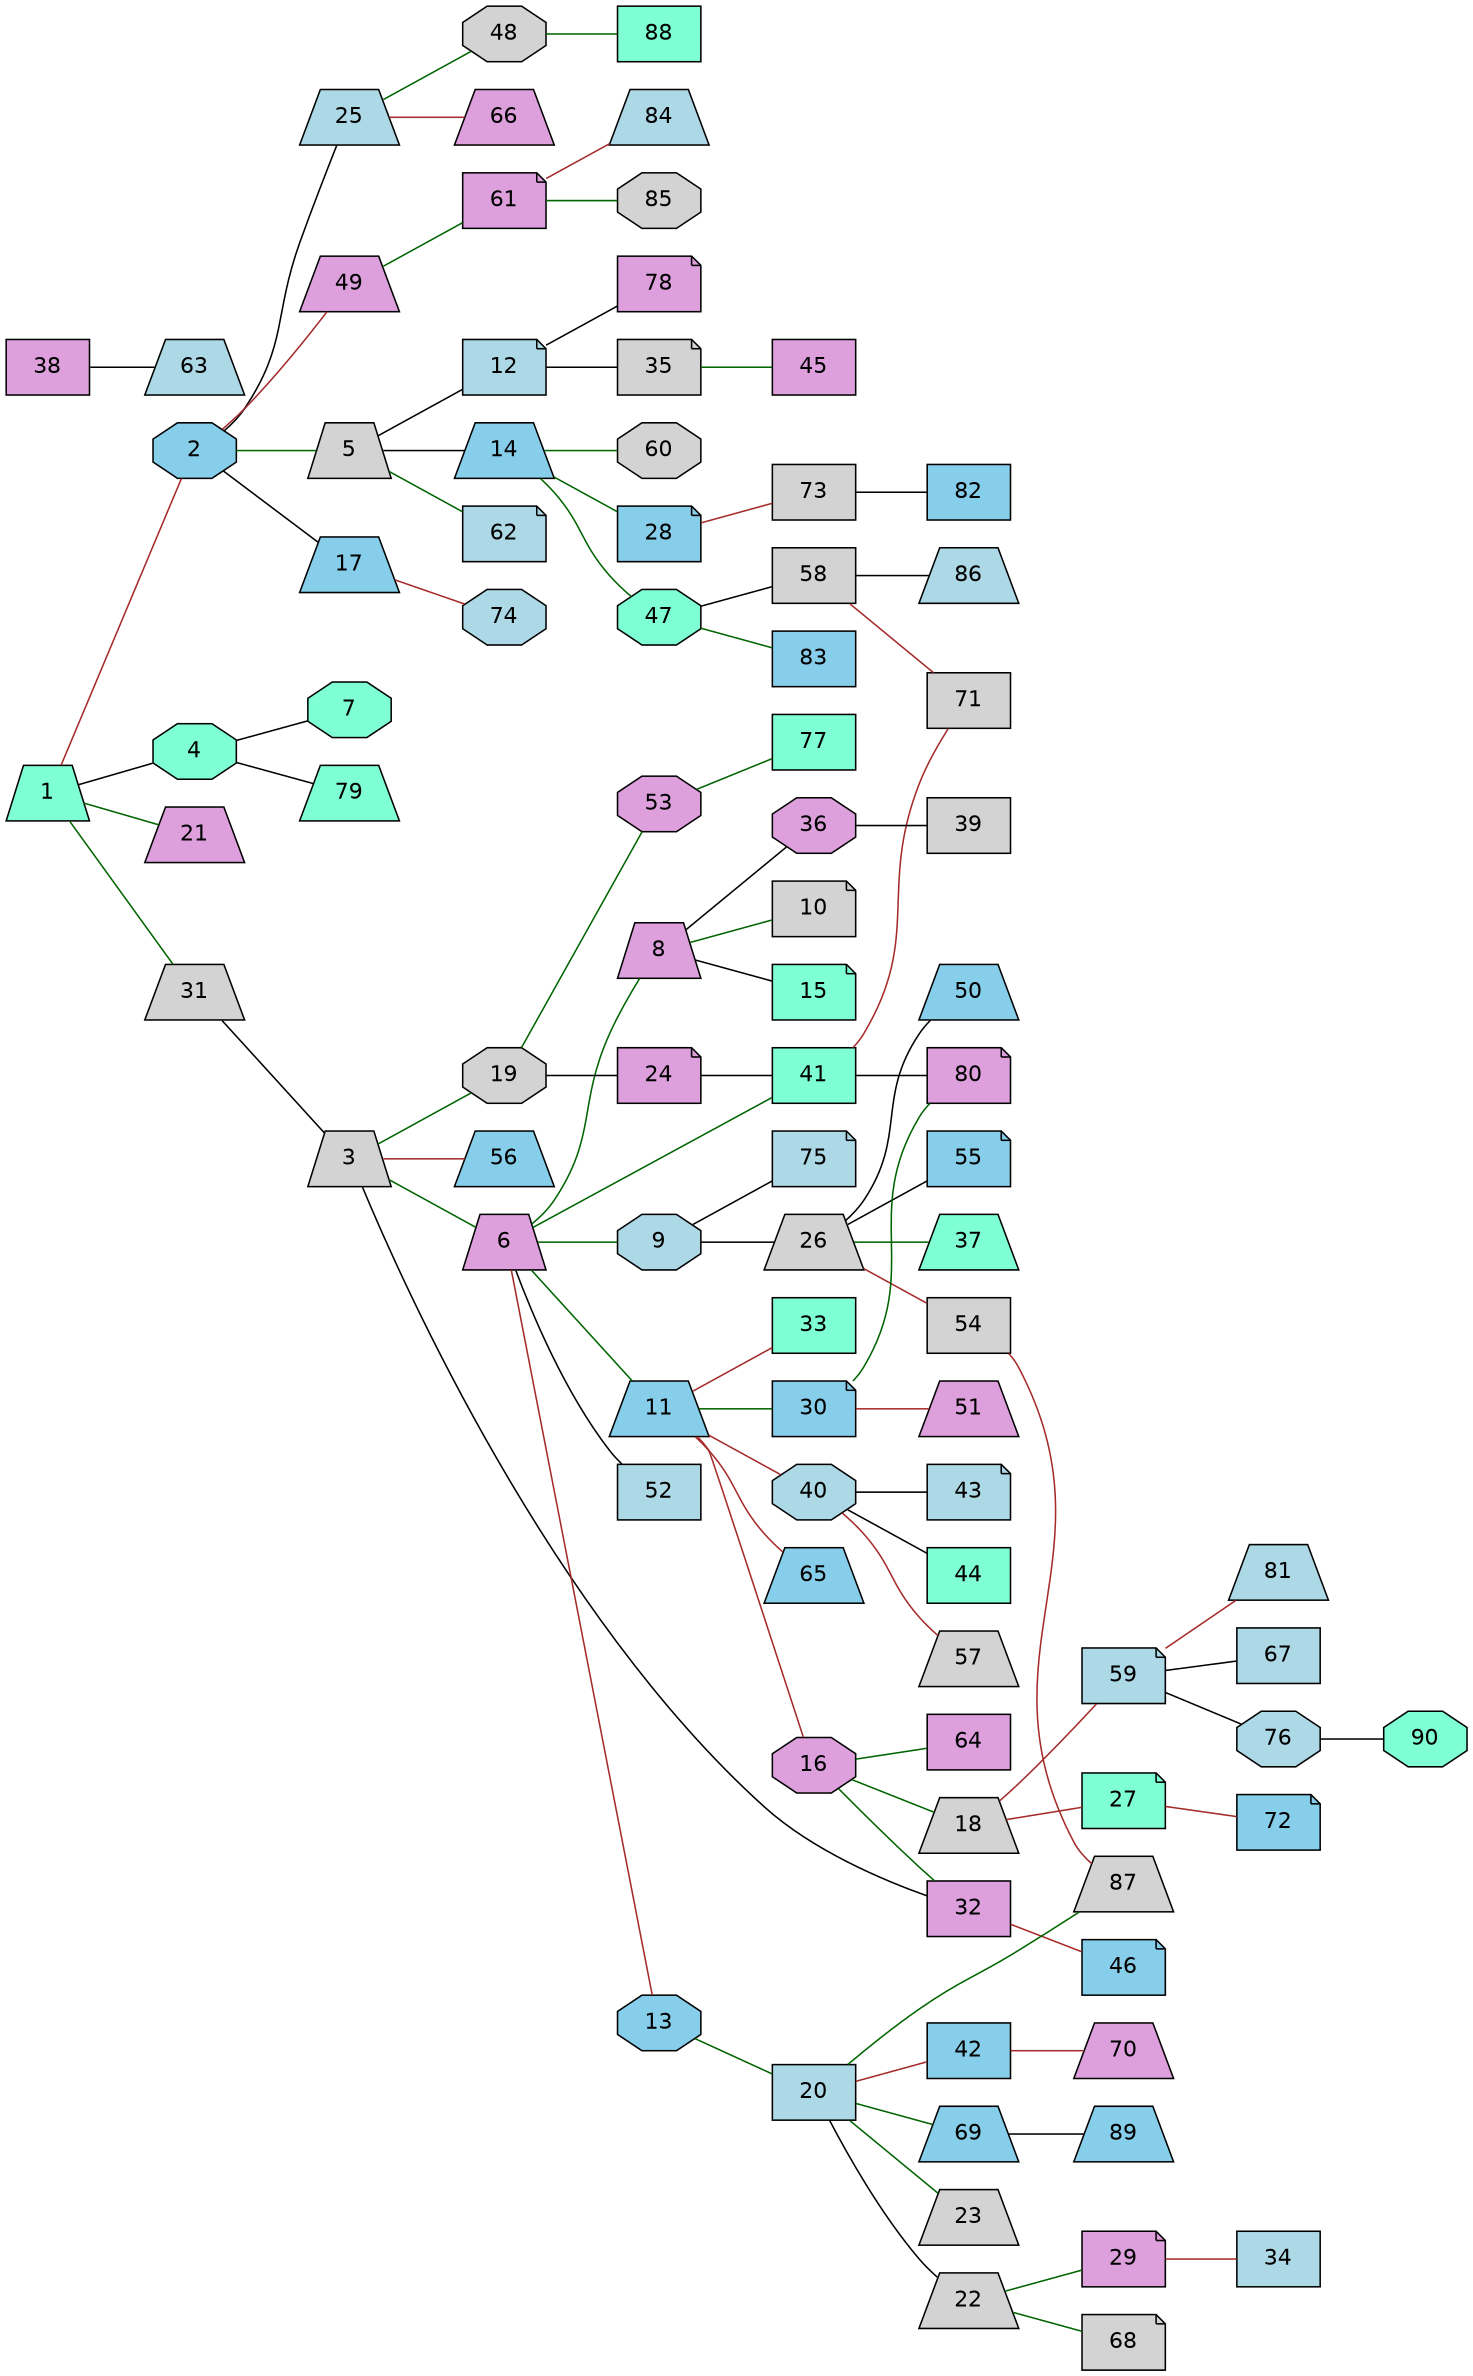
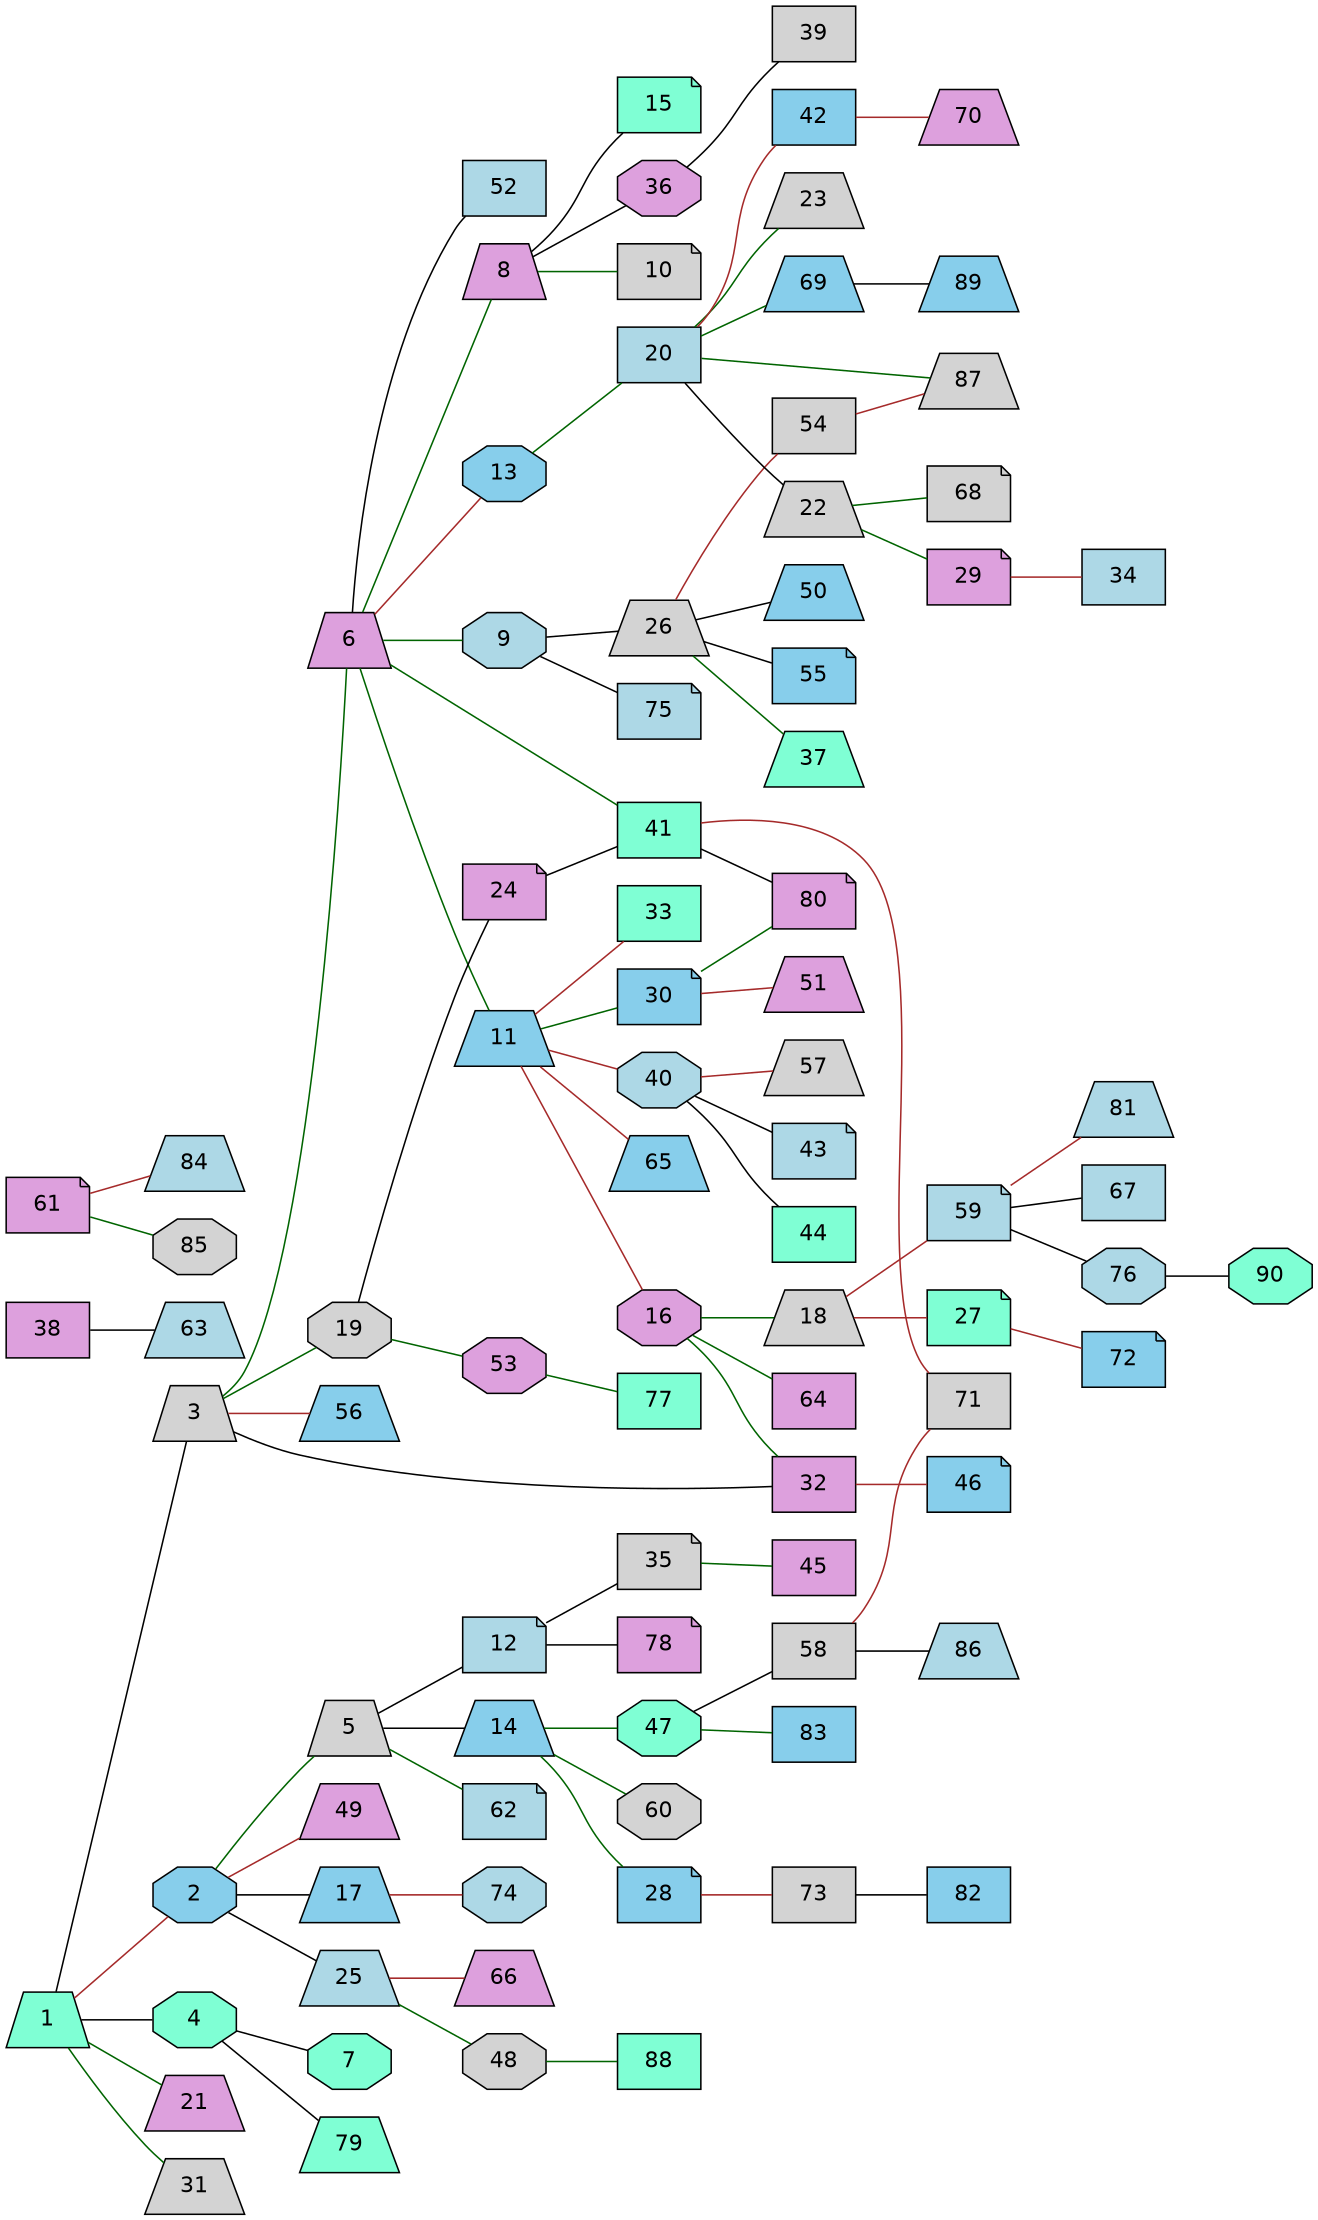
(423, 244) -> none
(273, 1077) -> (121, 1717)
